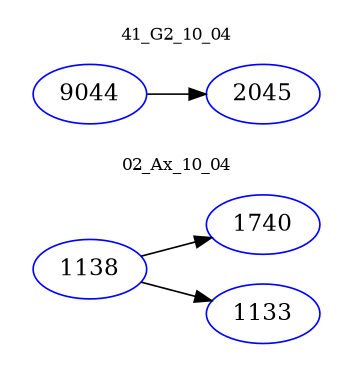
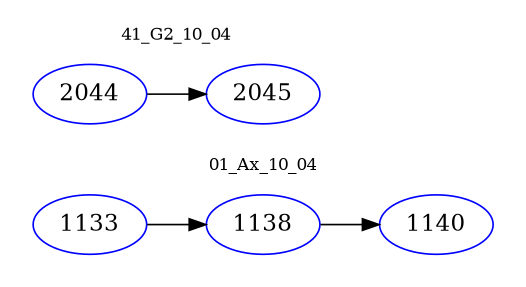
(90, 94) -> (90, 94)
(177, 166) -> (263, 166)
(263, 225) -> (436, 225)
(168, 289) -> (168, 225)
